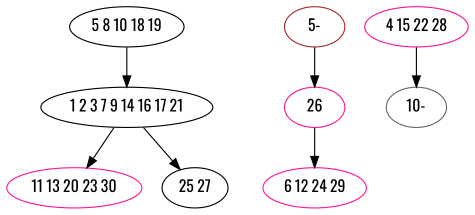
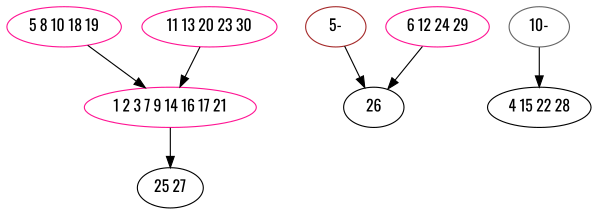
(127, 27) -> (64, 27)
(416, 27) -> (539, 107)
(416, 62) -> (539, 62)
(127, 107) -> (170, 107)
(315, 107) -> (374, 107)
(315, 142) -> (409, 63)
(104, 143) -> (192, 62)
